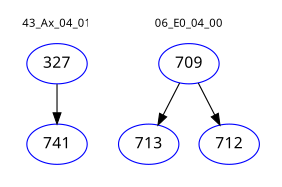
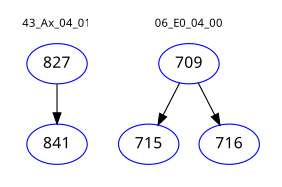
(57, 64) -> (57, 64)
(57, 144) -> (57, 144)
(149, 144) -> (149, 144)
(229, 144) -> (229, 144)
